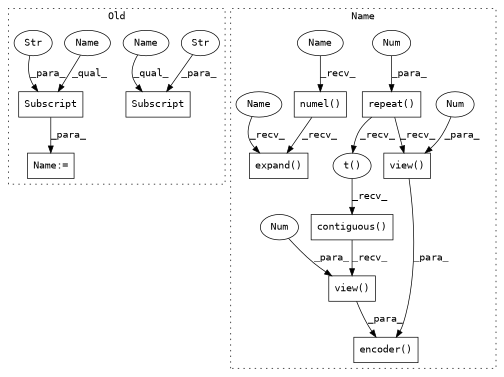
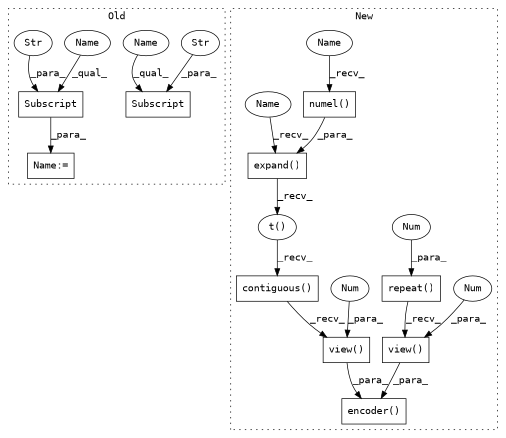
(363, 17) -> (364, 17)
(360, 130) -> (277, 193)
(320, 135) -> (335, 135)
